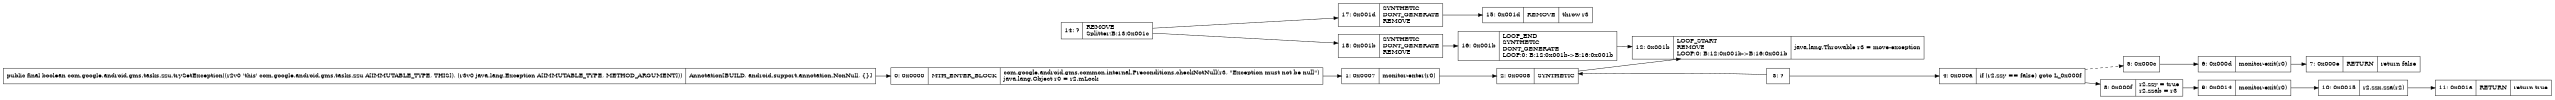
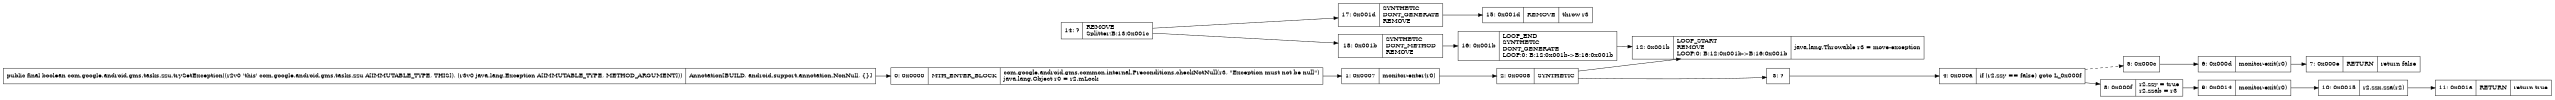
(1411, 46) -> (1411, 46)
(1675, 73) -> (1670, 79)
